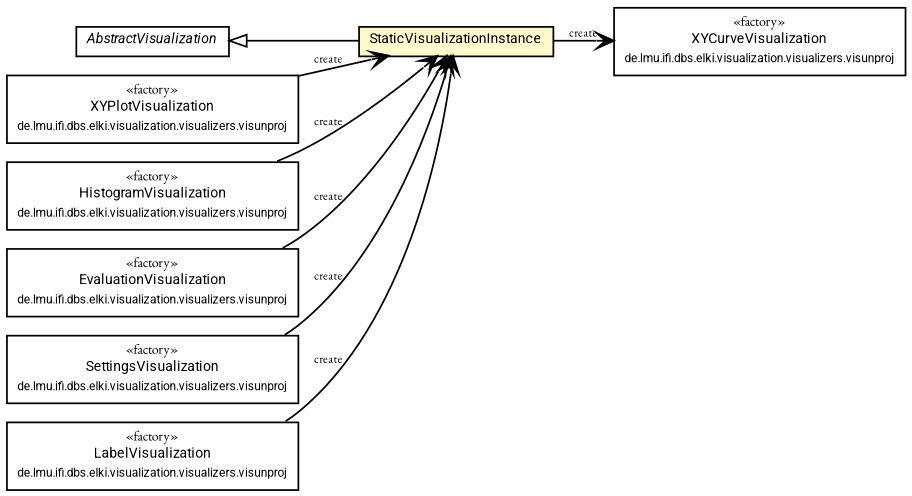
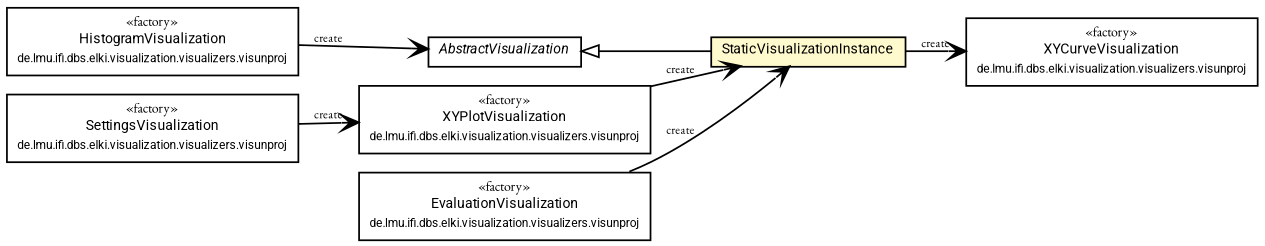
(354, 120) -> (355, 47)
(385, 217) -> (320, 123)
(153, 455) -> none
